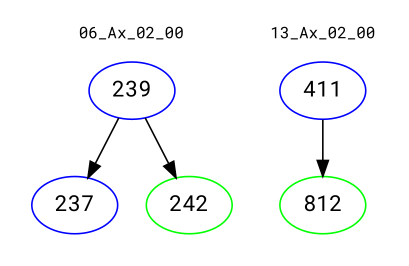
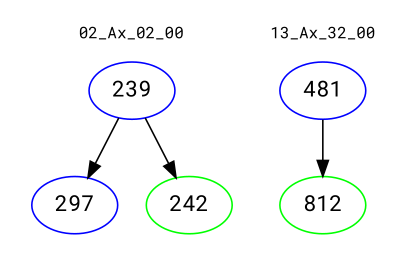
(132, 34) -> (132, 34)
(324, 34) -> (324, 34)
(323, 91) -> (323, 91)
(75, 205) -> (75, 205)
